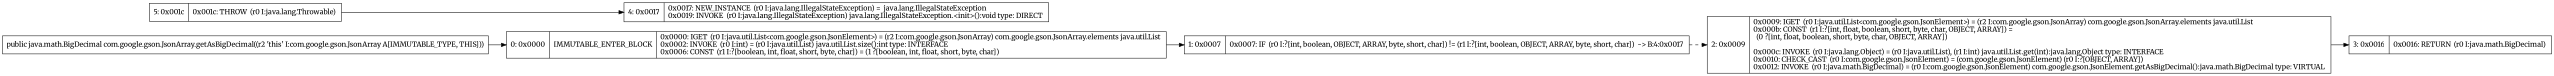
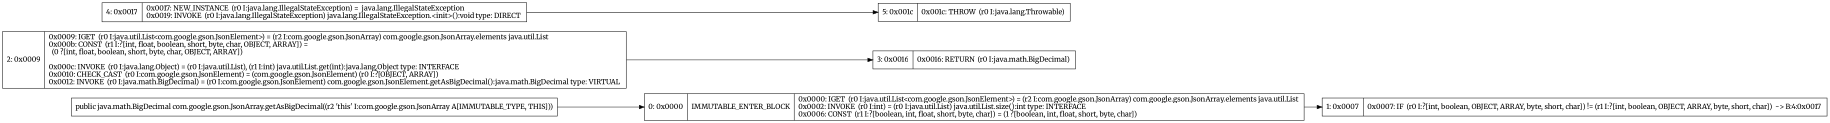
(480, 12) -> (700, 12)
(1696, 45) -> none
